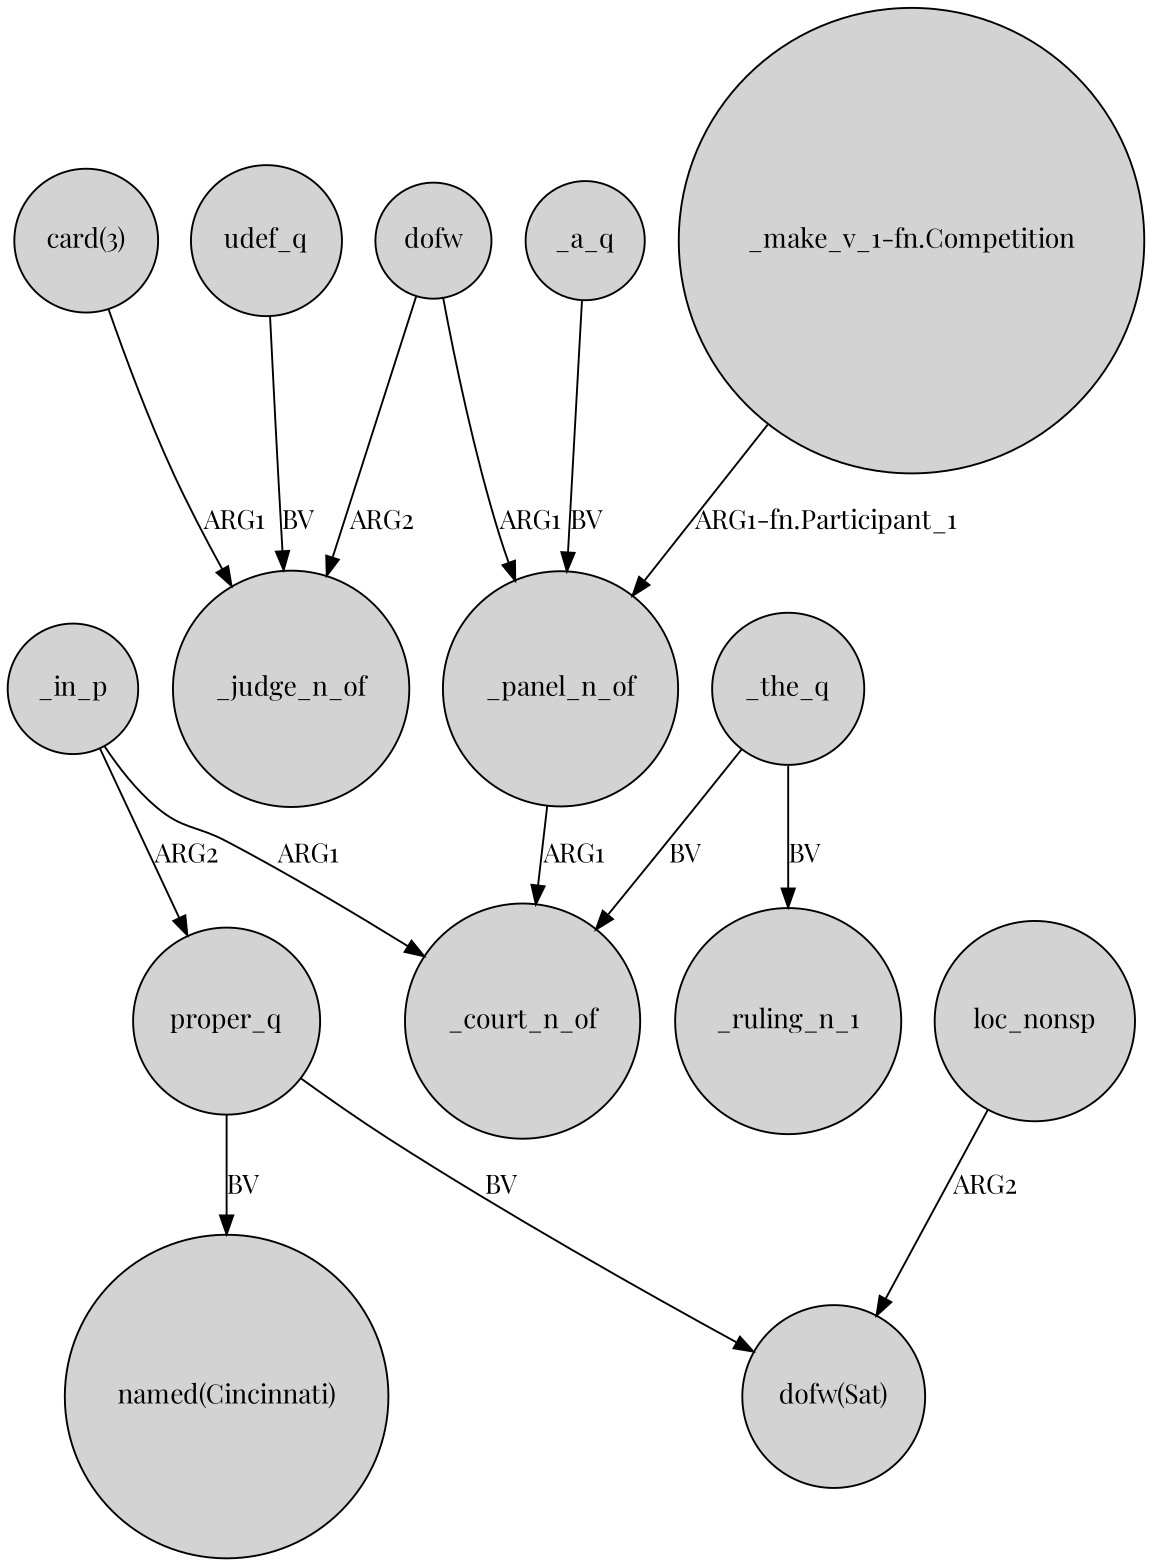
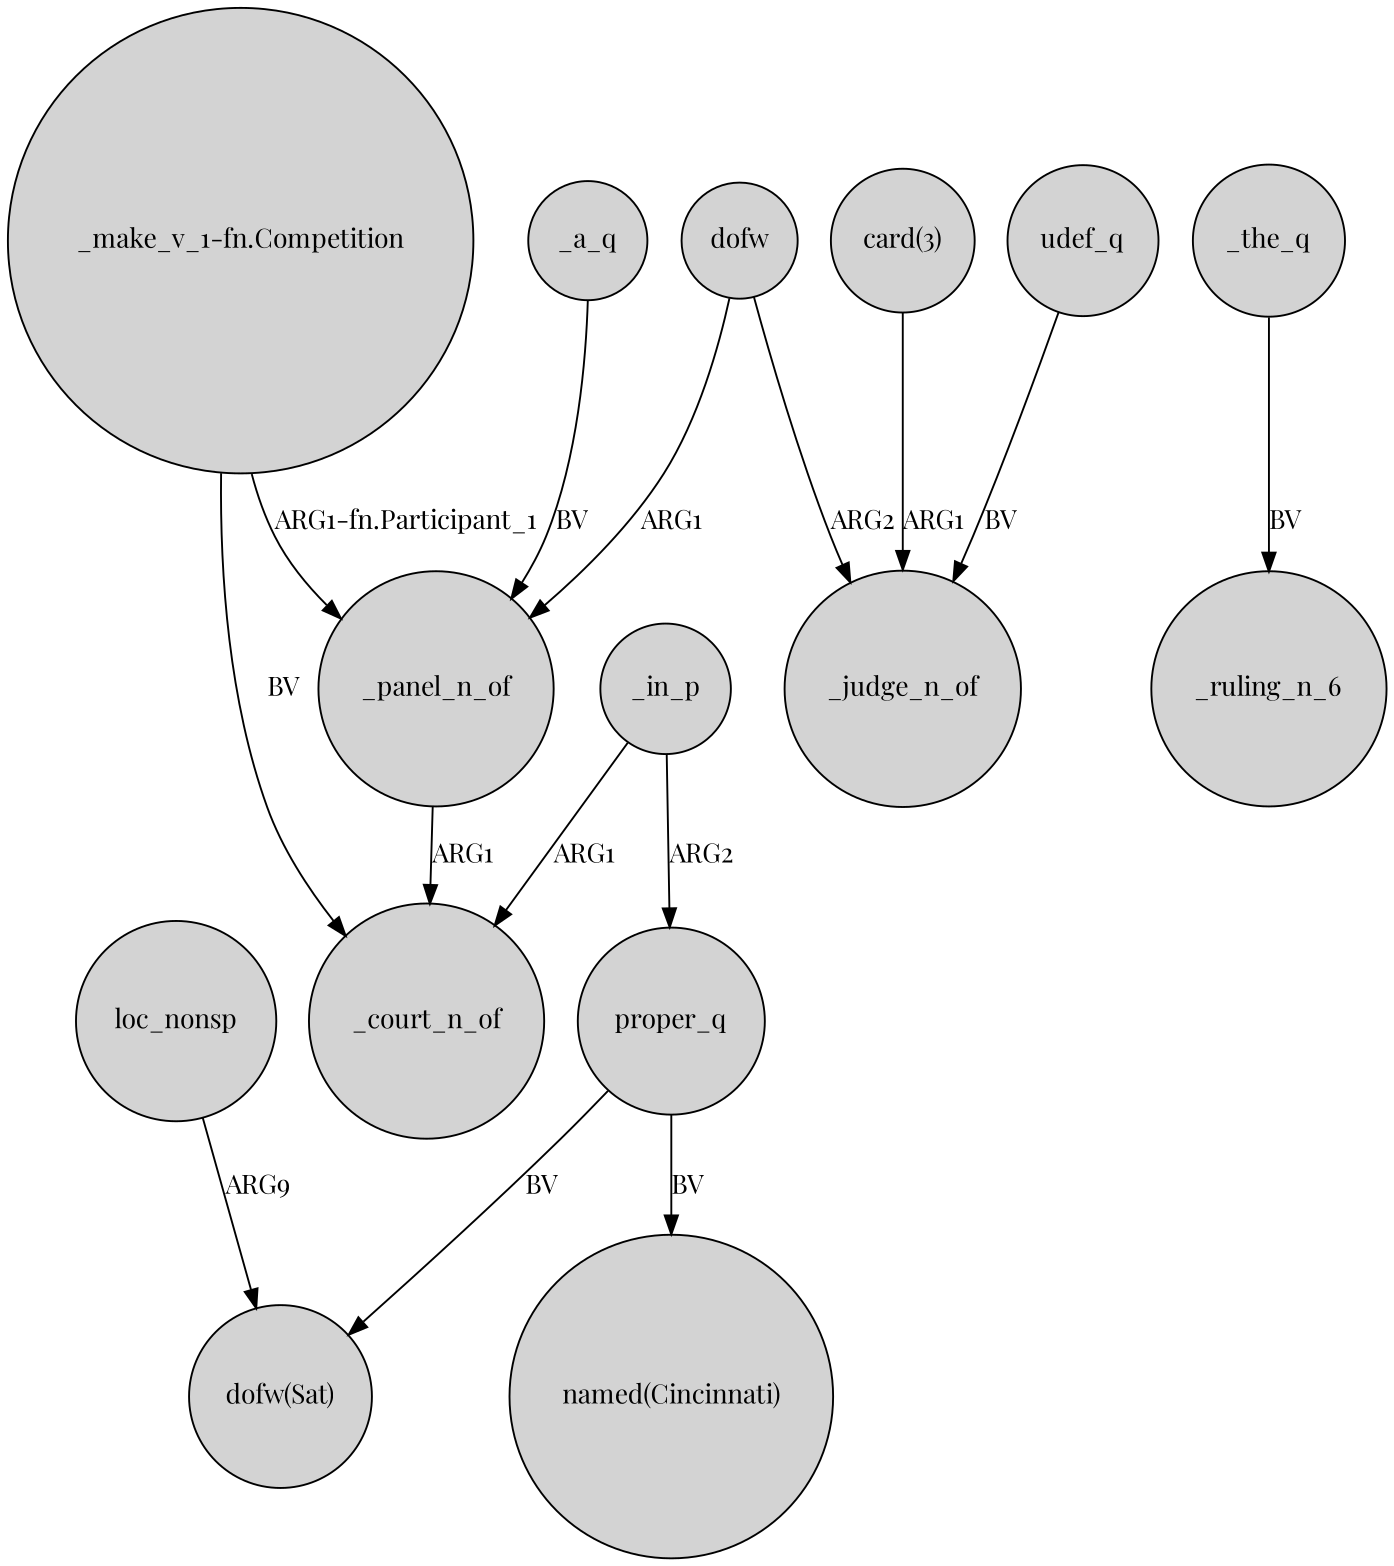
(675, 832) -> (240, 708)
(788, 1021) -> (1269, 689)
(986, 1187) -> (259, 1187)
